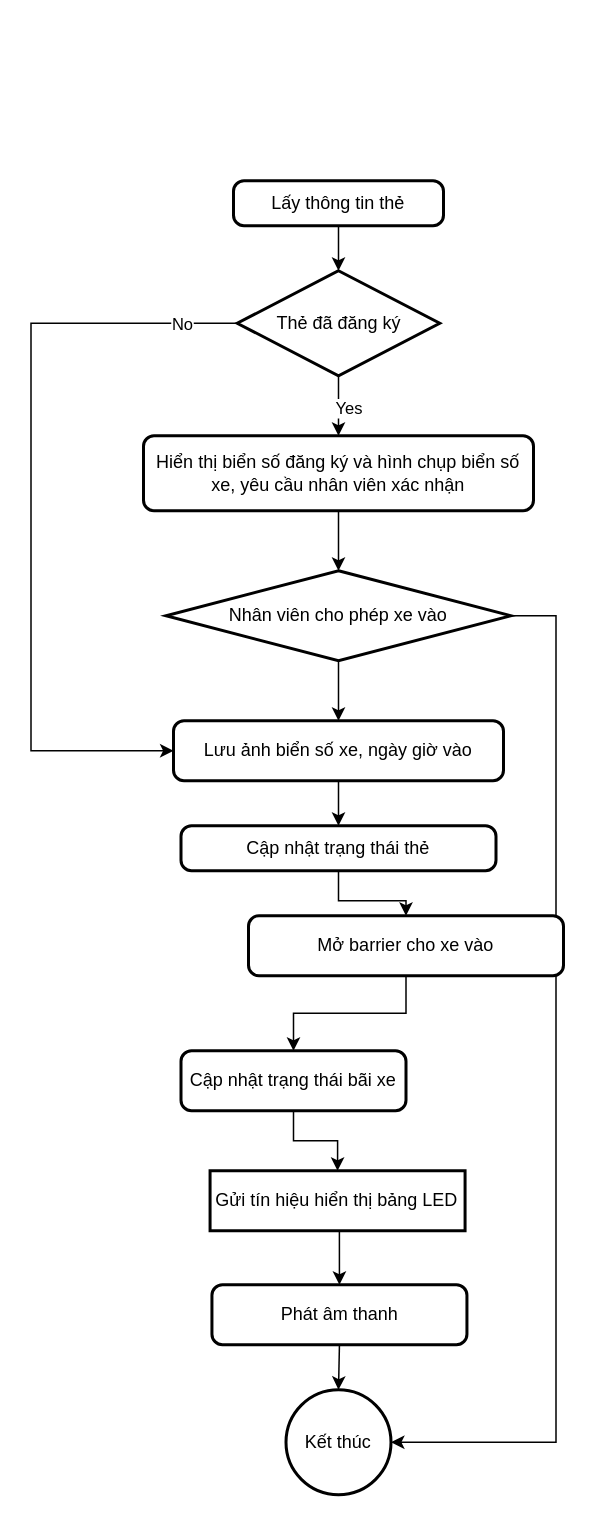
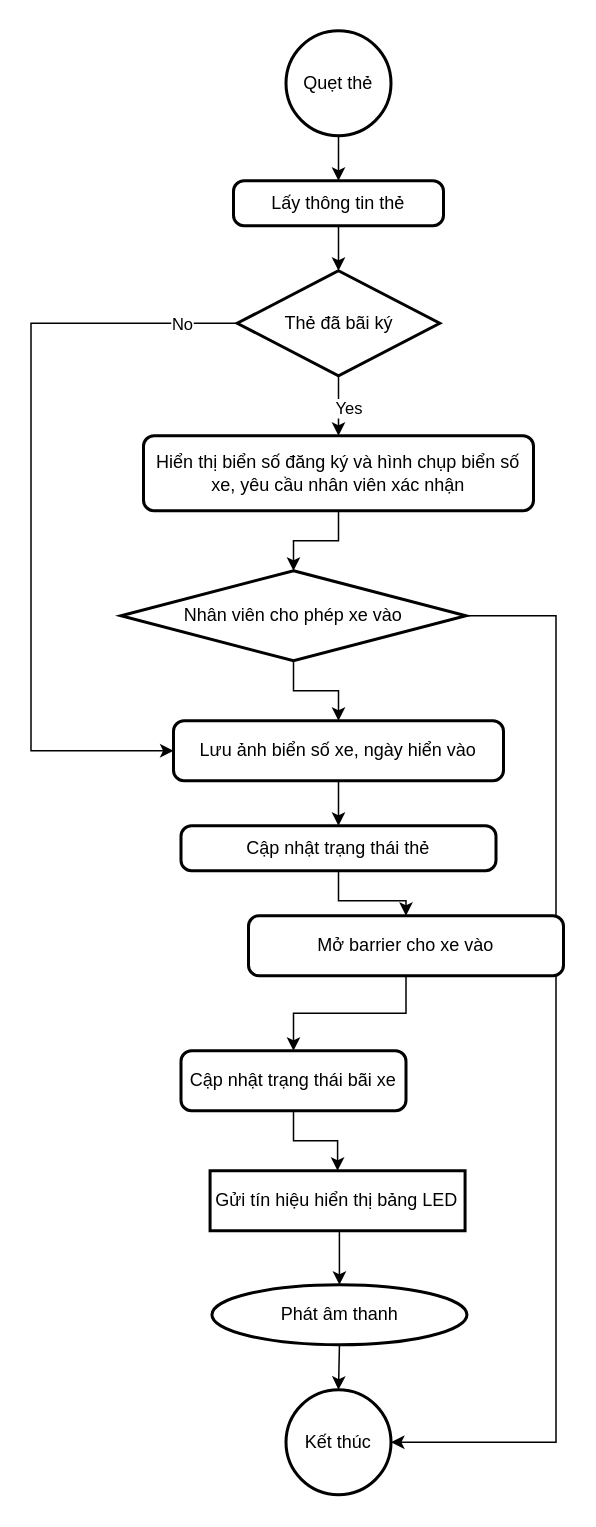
none -> (338, 83)
none -> (338, 164)
(339, 323) -> (339, 323)
(338, 616) -> (293, 616)
(338, 751) -> (338, 751)
(339, 1315) -> (339, 1315)
